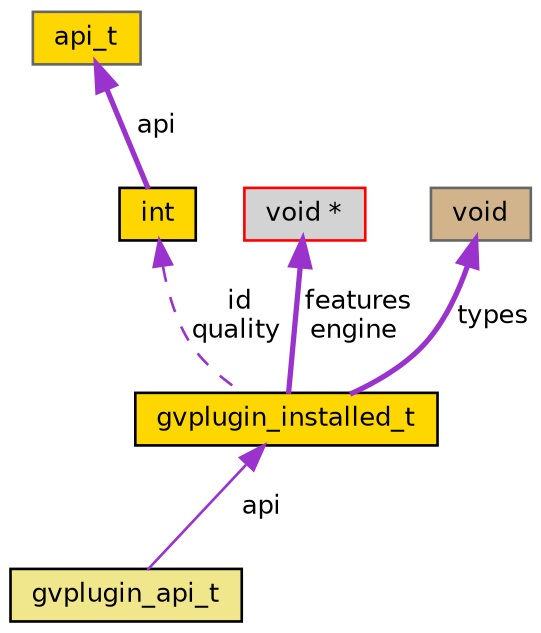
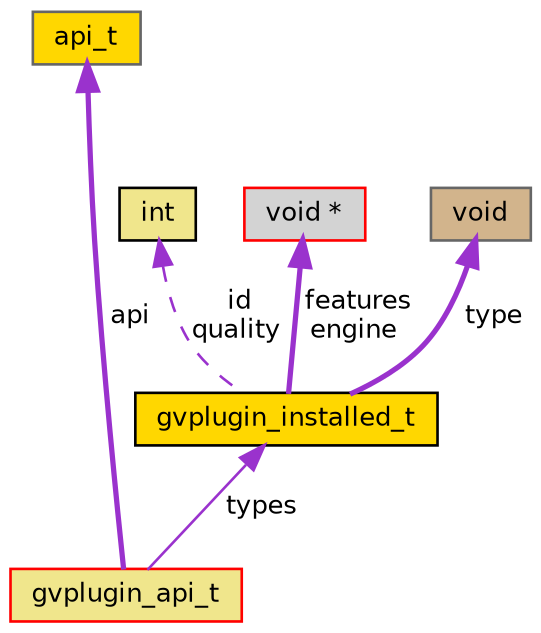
(127, 139) -> (101, 331)
(158, 214) -> (158, 214)
(490, 317) -> (490, 317)
(259, 507) -> (259, 507)
(126, 595) -> (126, 595)
